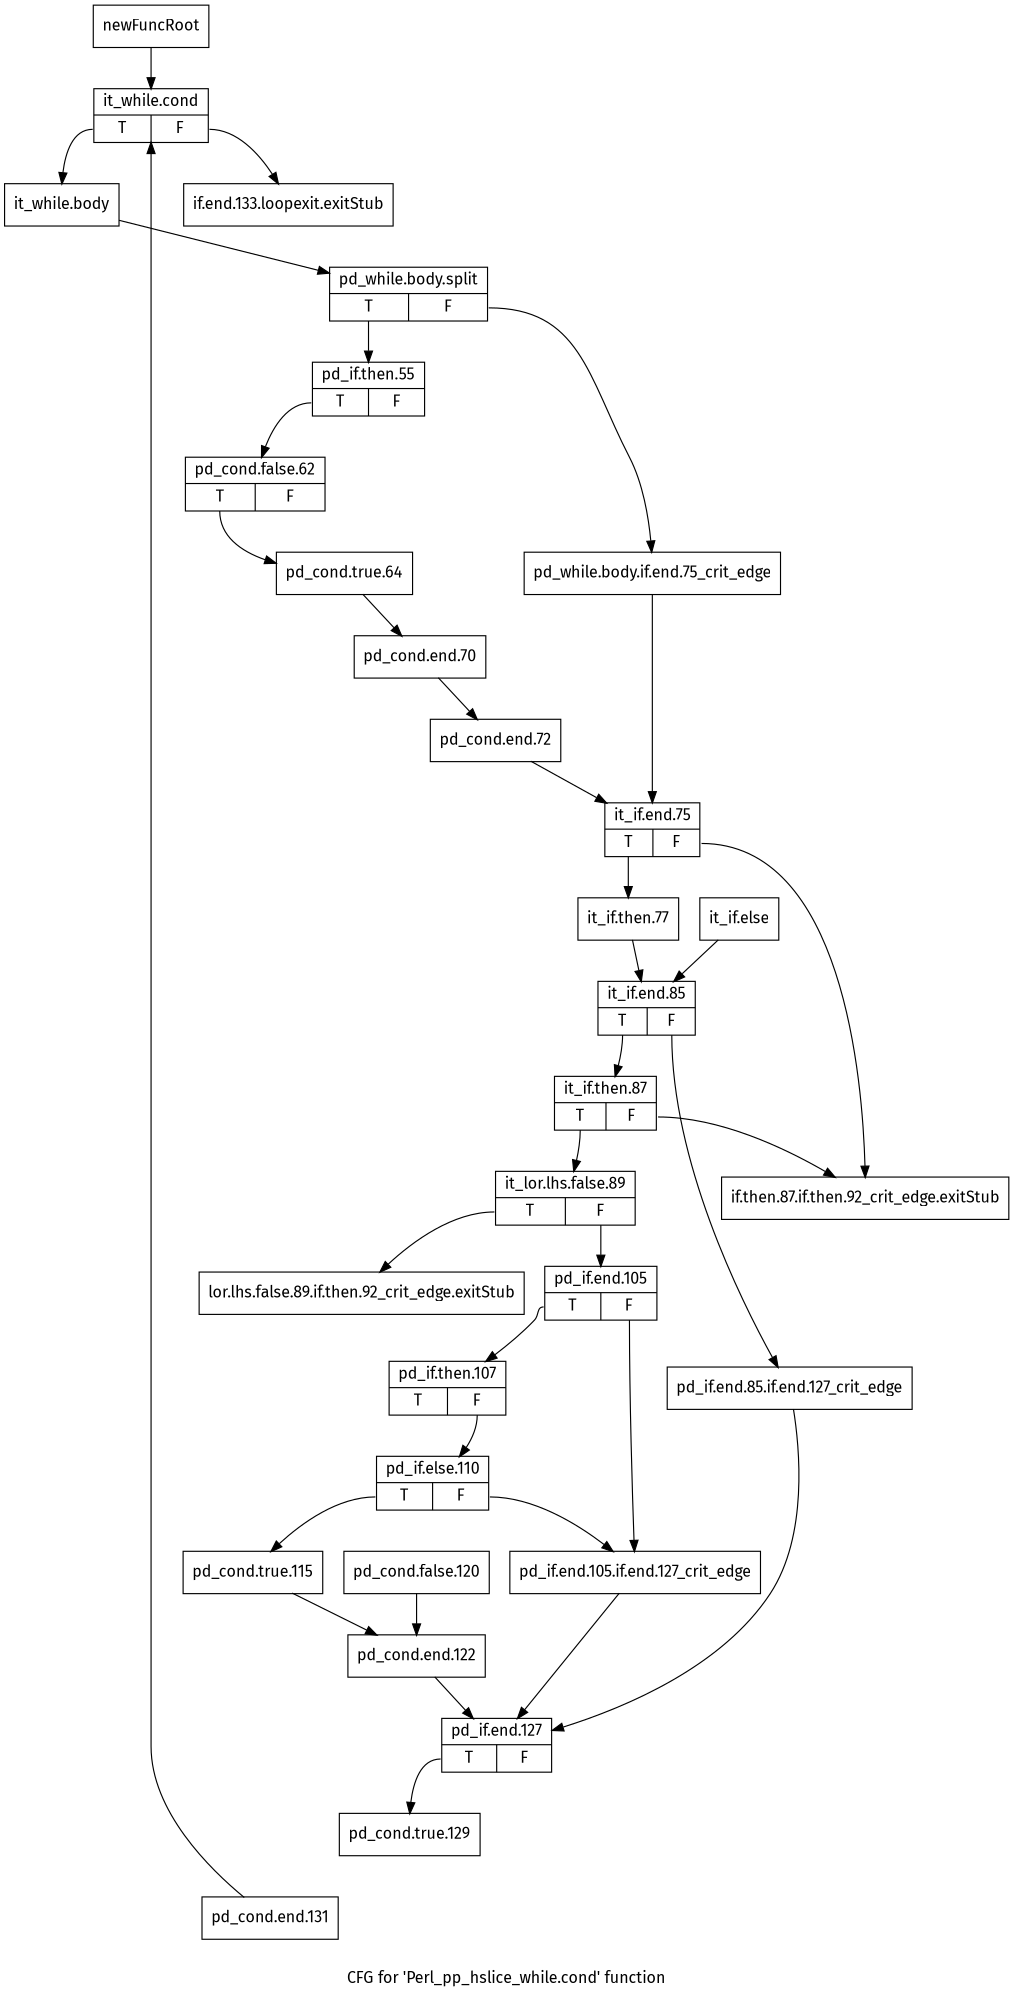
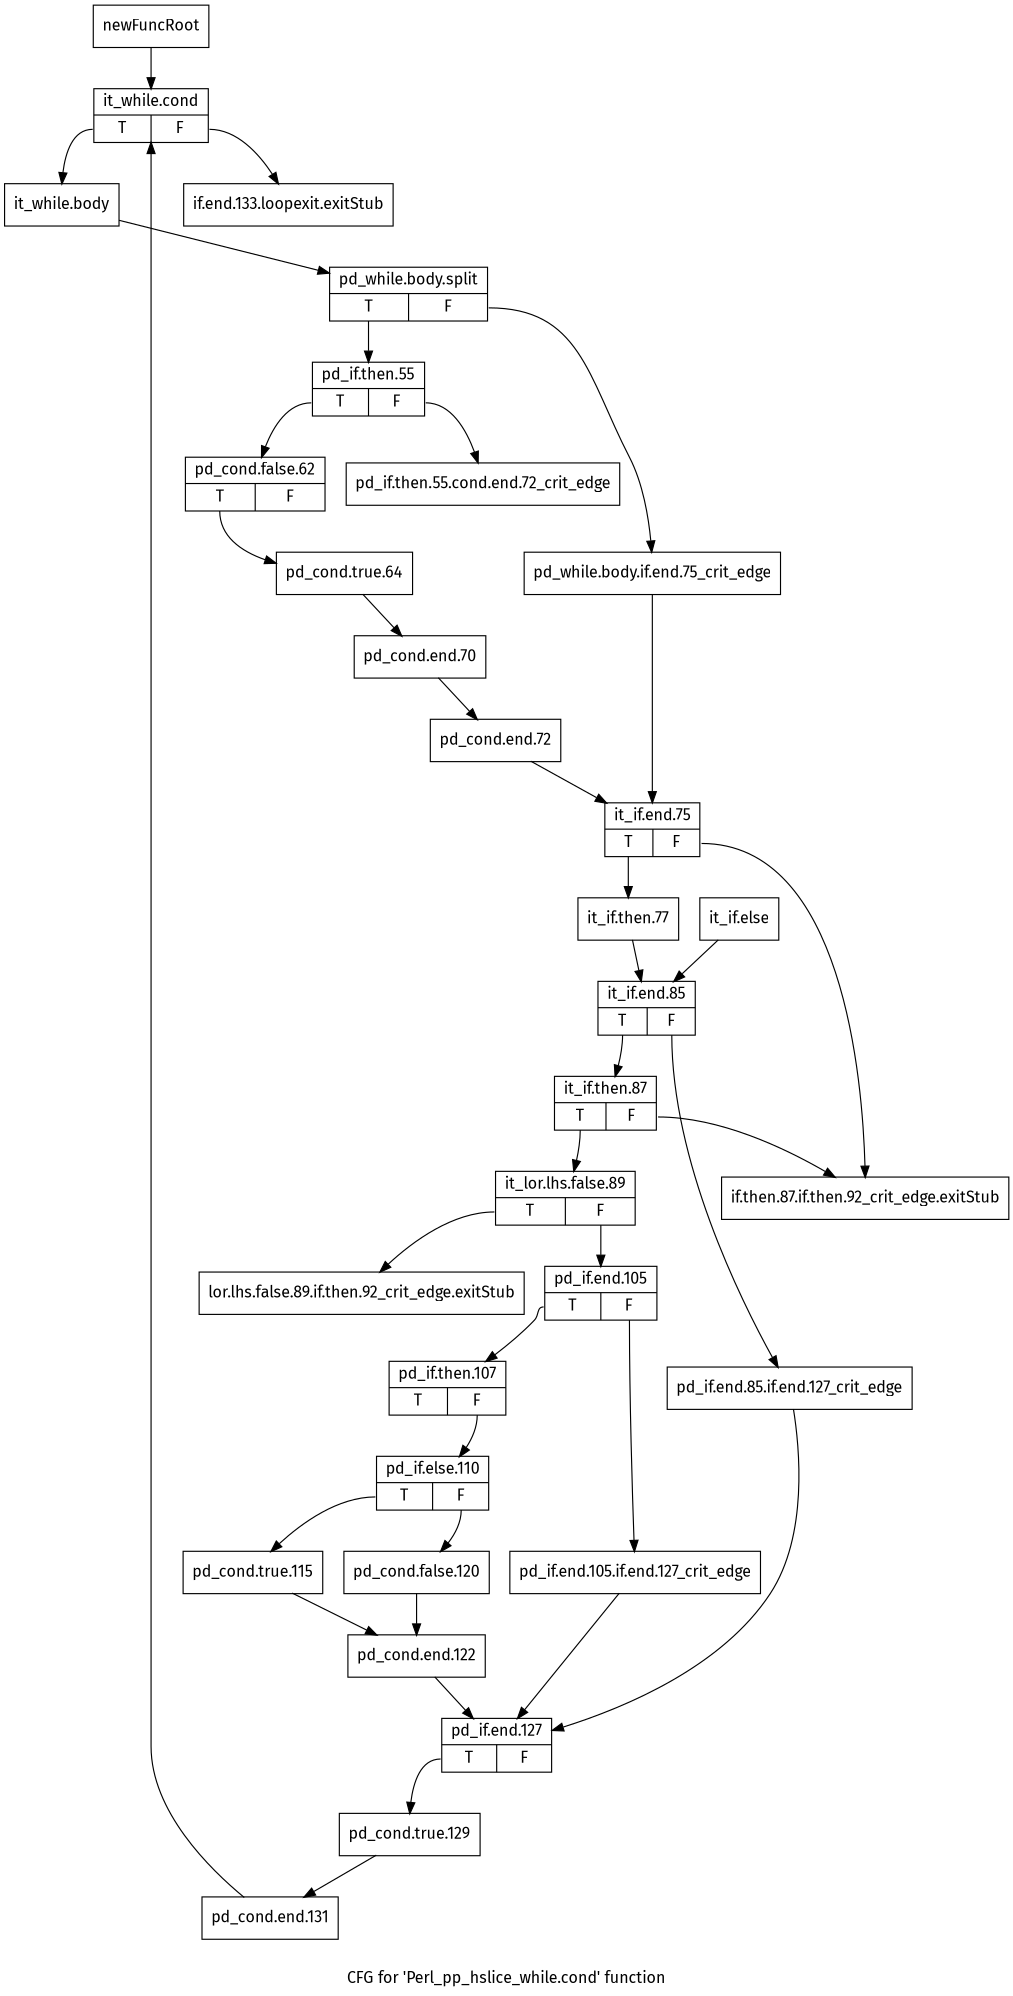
none -> (483, 484)
(550, 1512) -> (457, 1528)
none -> (345, 1873)
